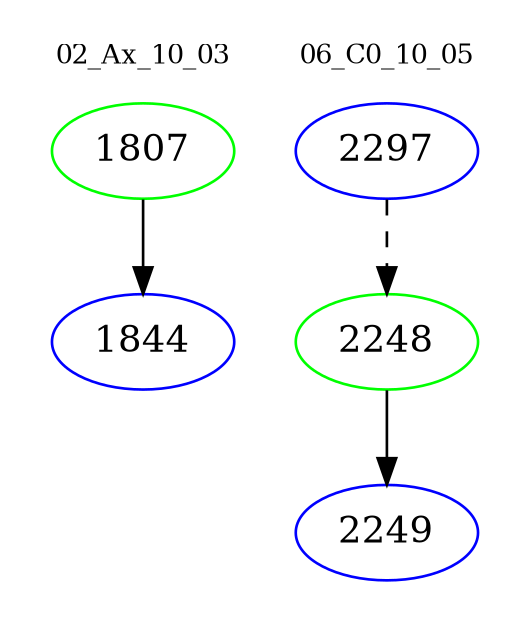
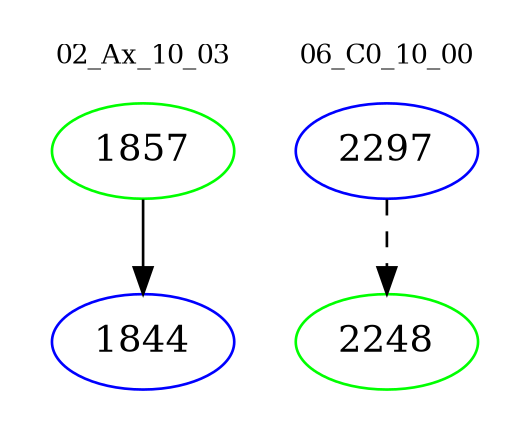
(387, 57) -> (387, 57)
(143, 151) -> (143, 151)
(387, 533) -> none
